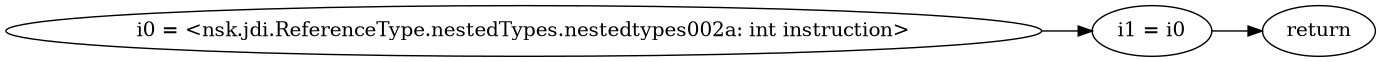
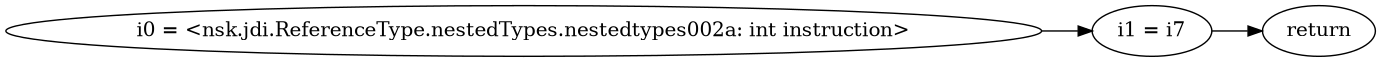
(1152, 31) -> (1152, 31)
